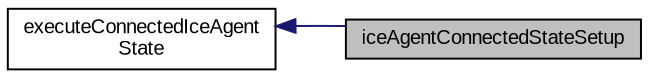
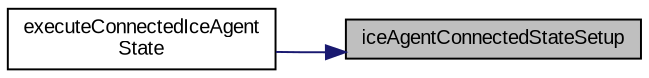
(321, 26) -> (301, 52)
